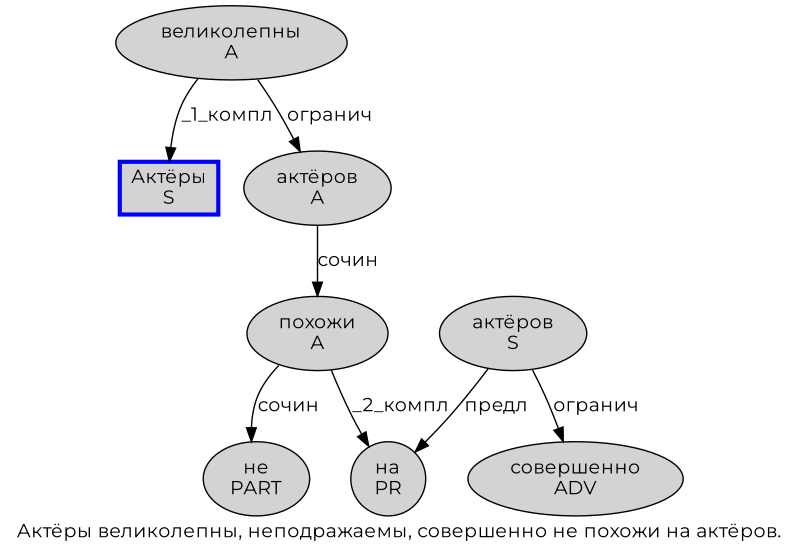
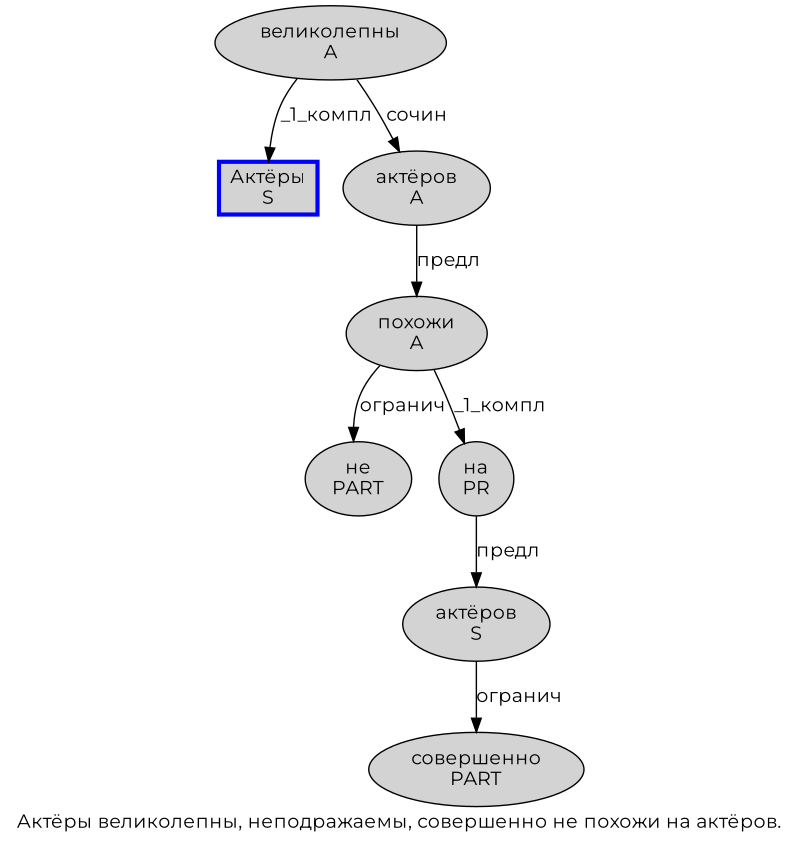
(330, 115) -> (417, 115)
(349, 261) -> (449, 261)
(289, 406) -> (403, 406)
(401, 406) -> (501, 406)
(458, 406) -> (476, 544)
(576, 479) -> (476, 769)
